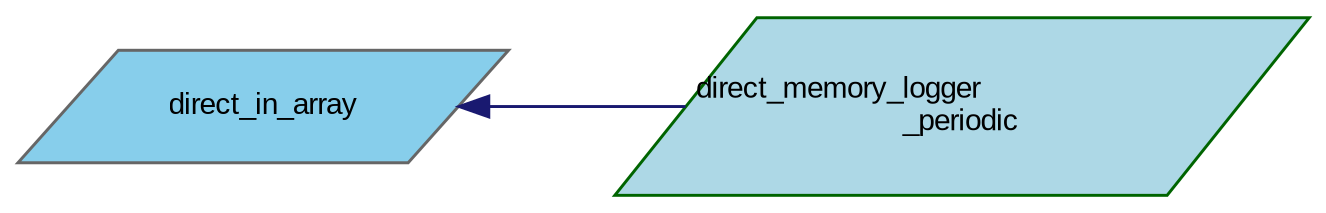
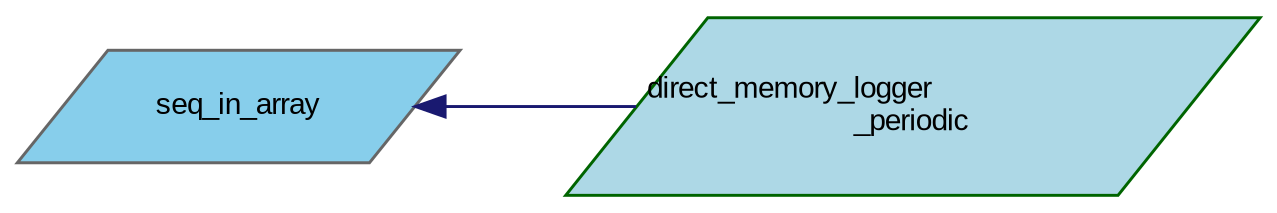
(263, 107) -> (239, 107)
